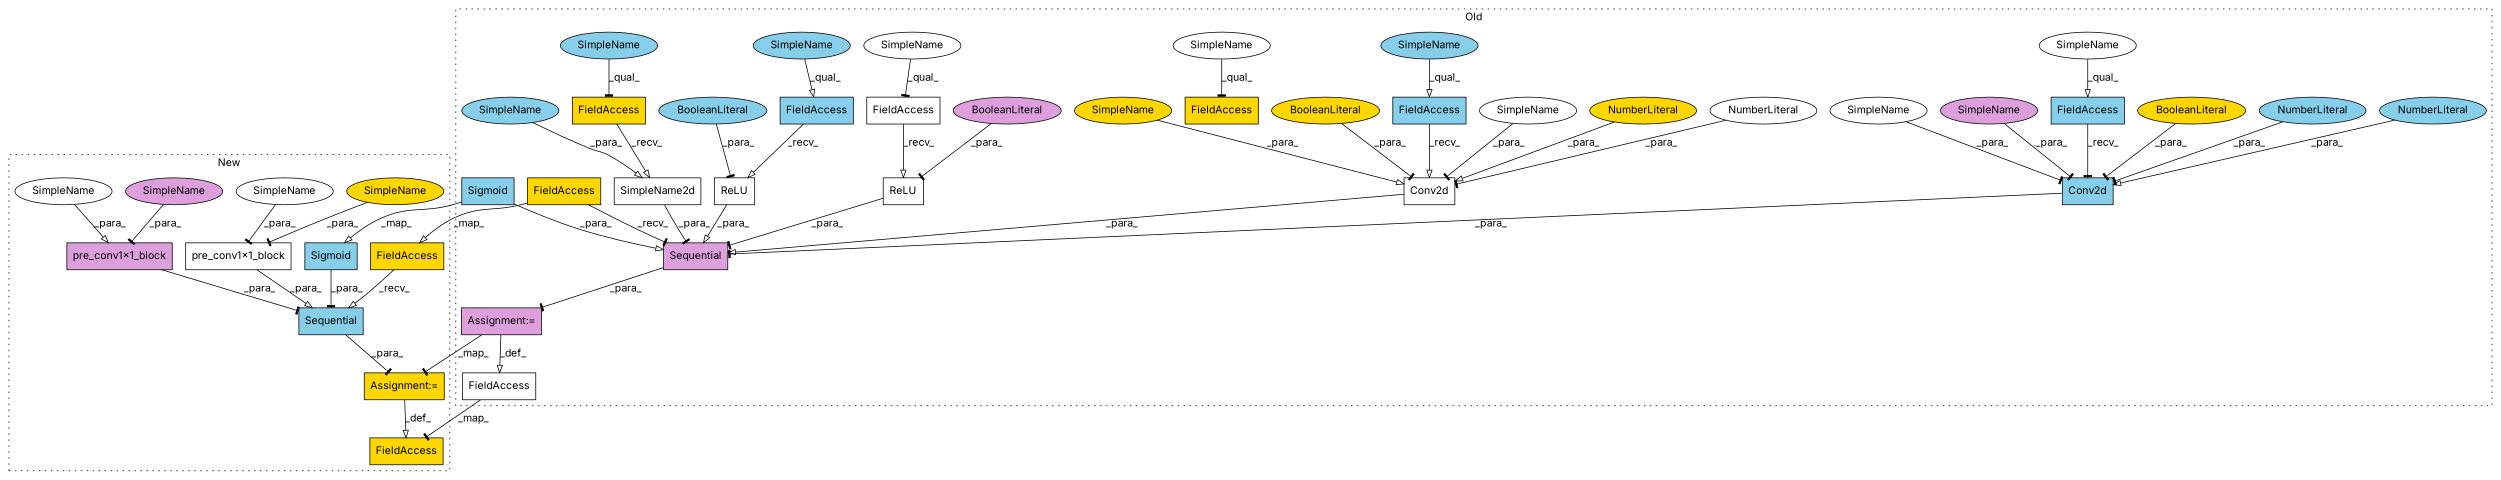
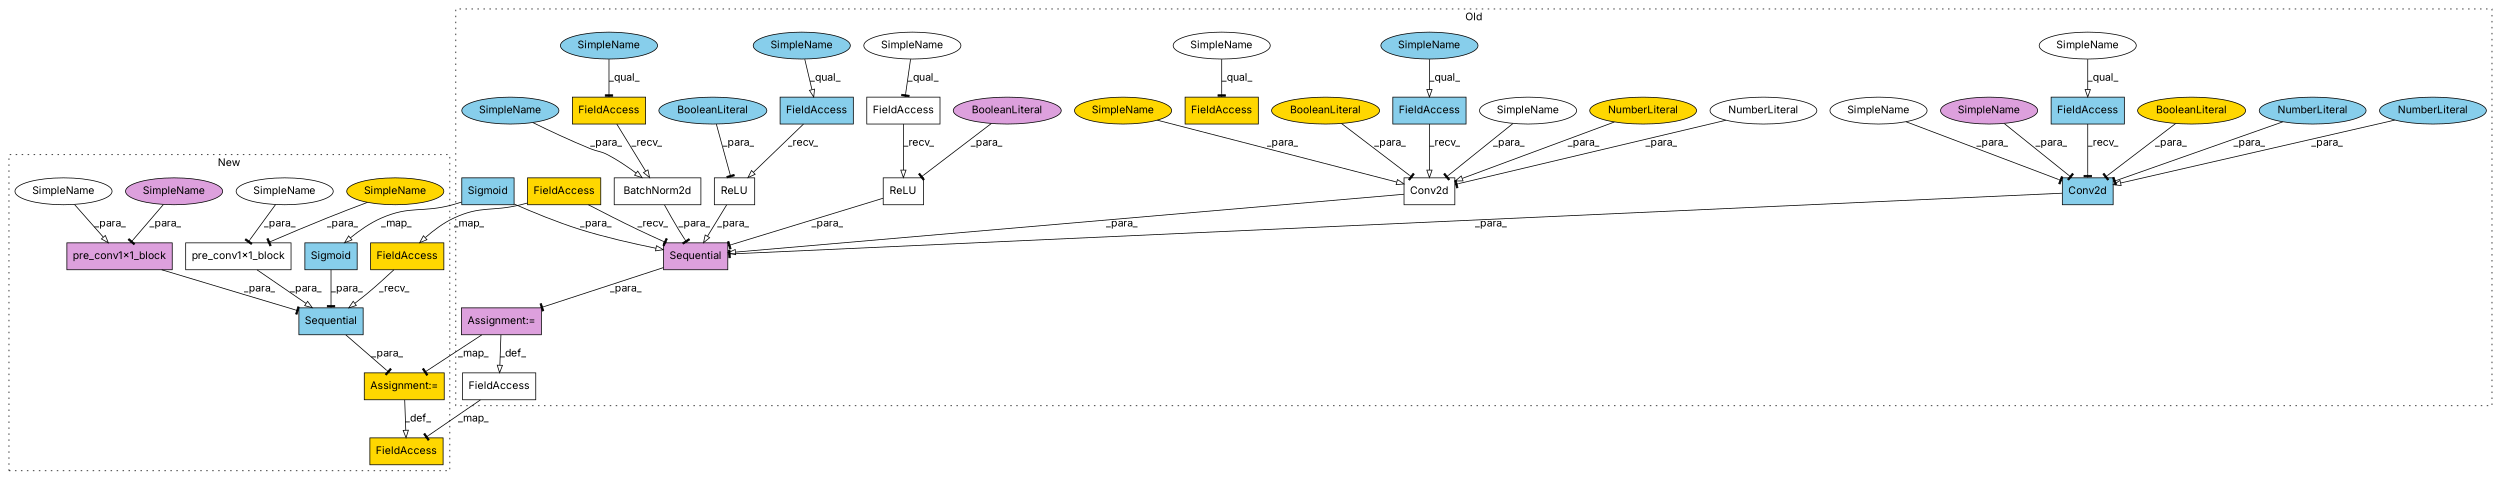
(658, 191) -> (658, 191)
